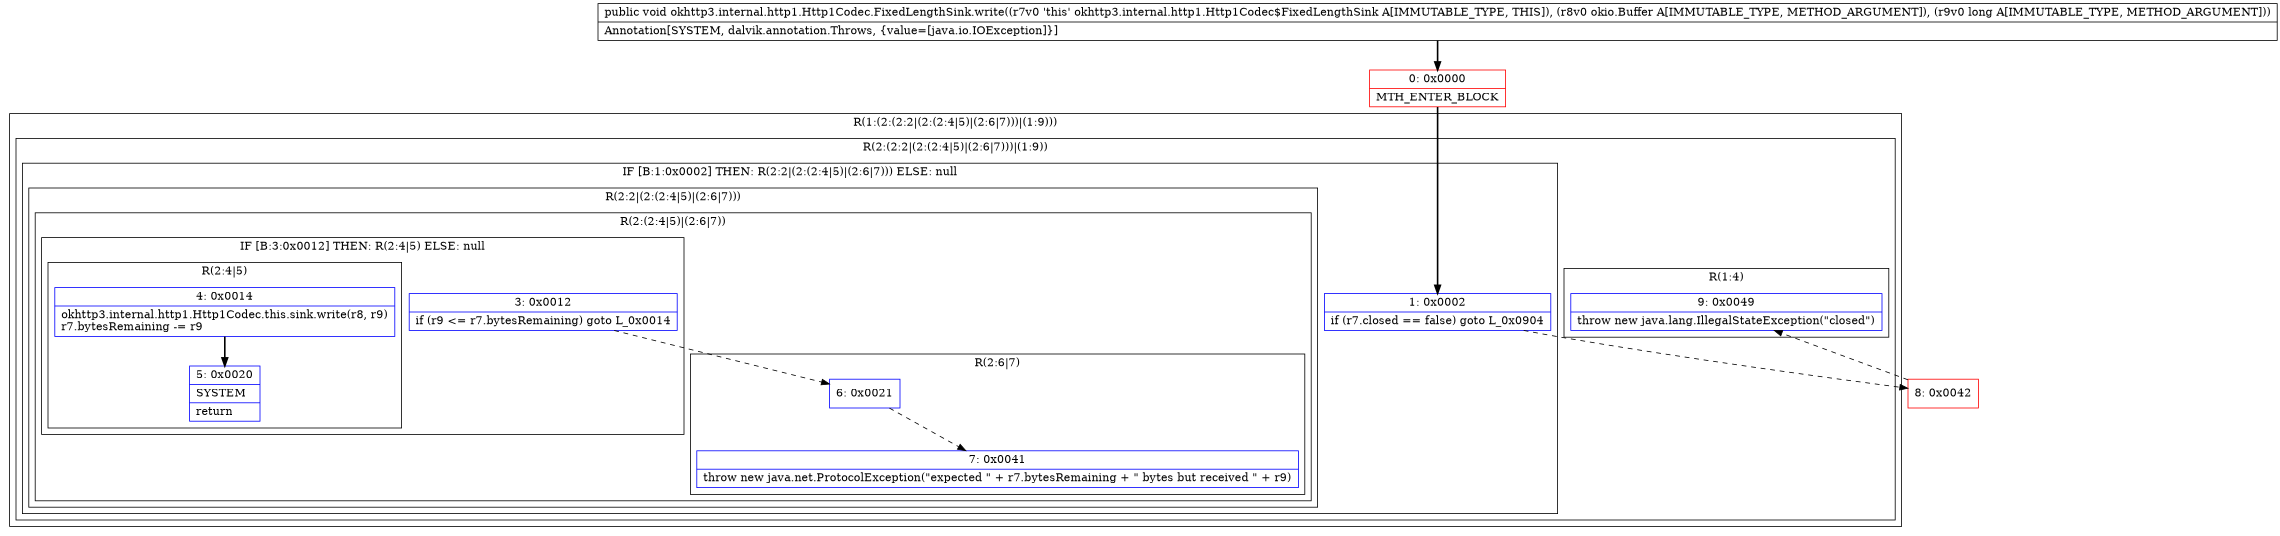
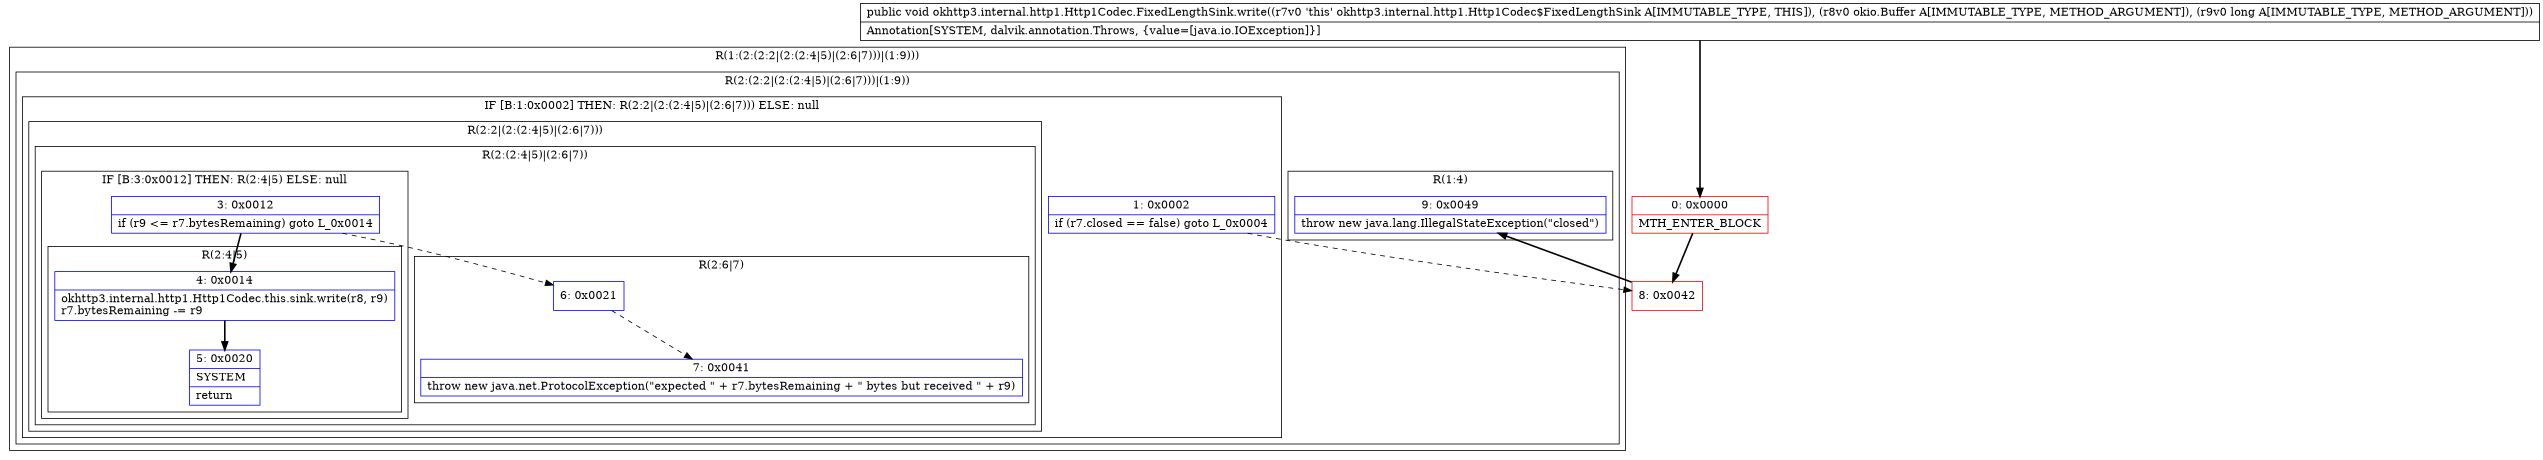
(1438, 196) -> (1684, 254)
none -> (236, 251)
(1438, 321) -> (1162, 224)
(1845, 357) -> (1569, 259)
